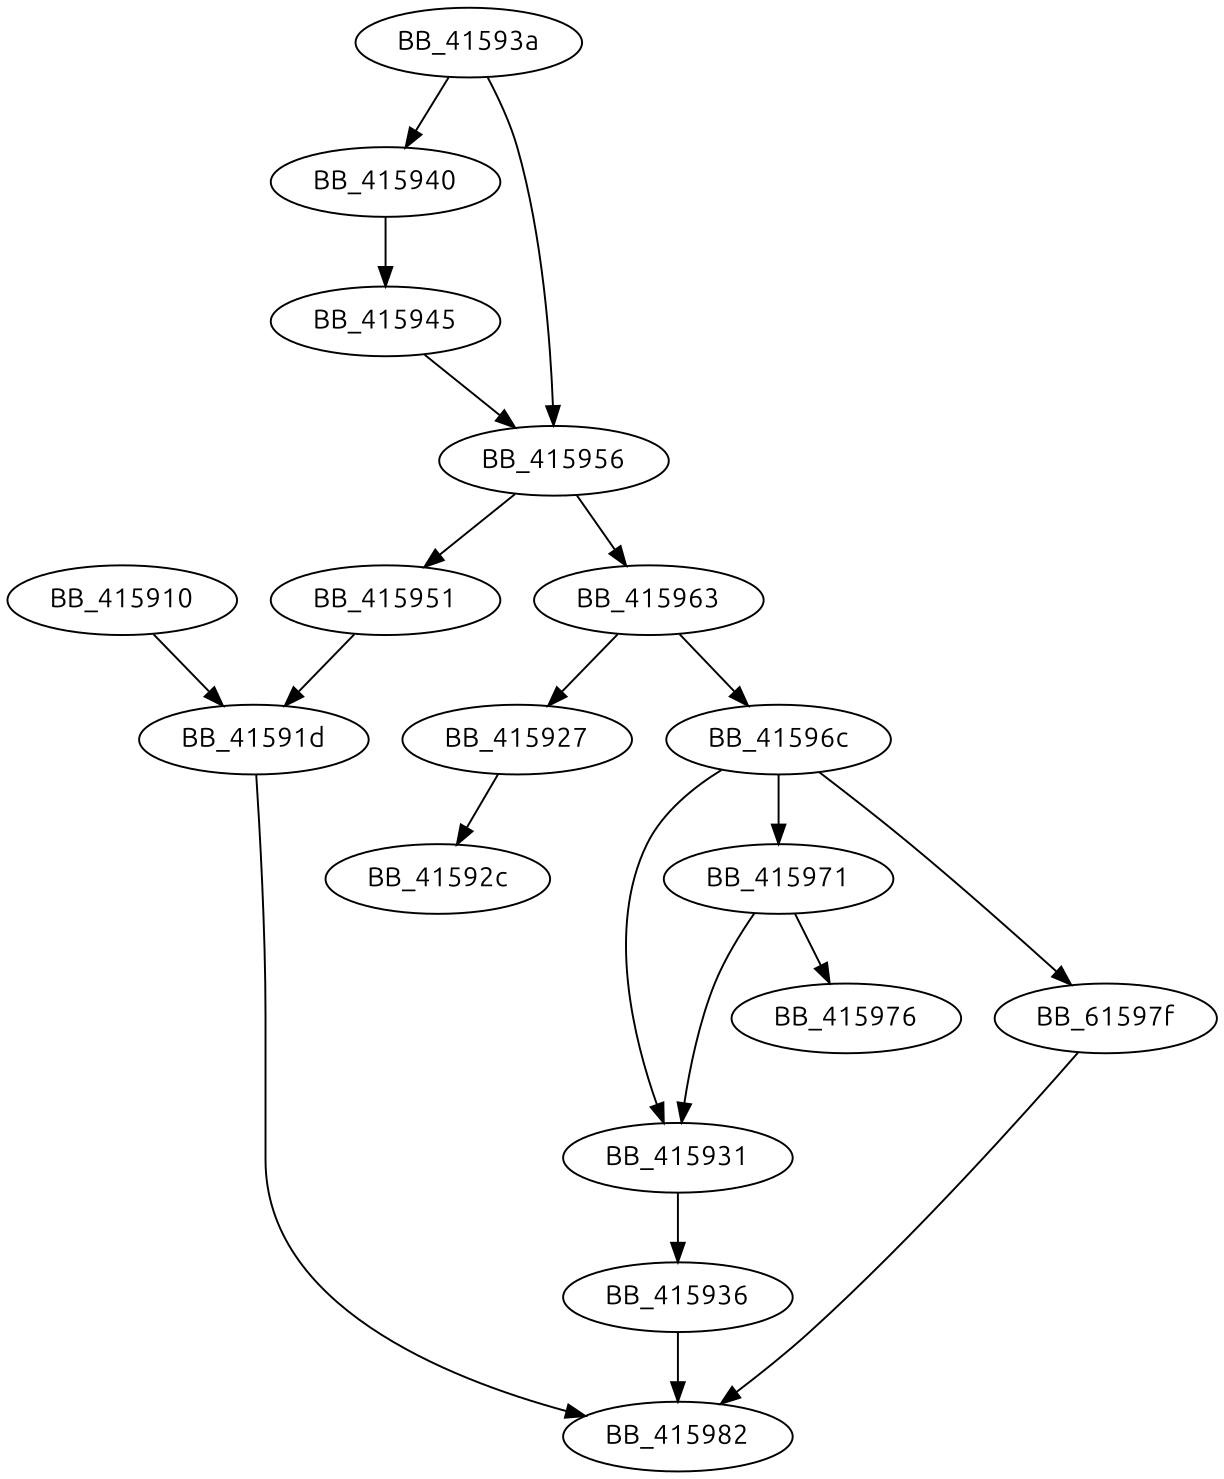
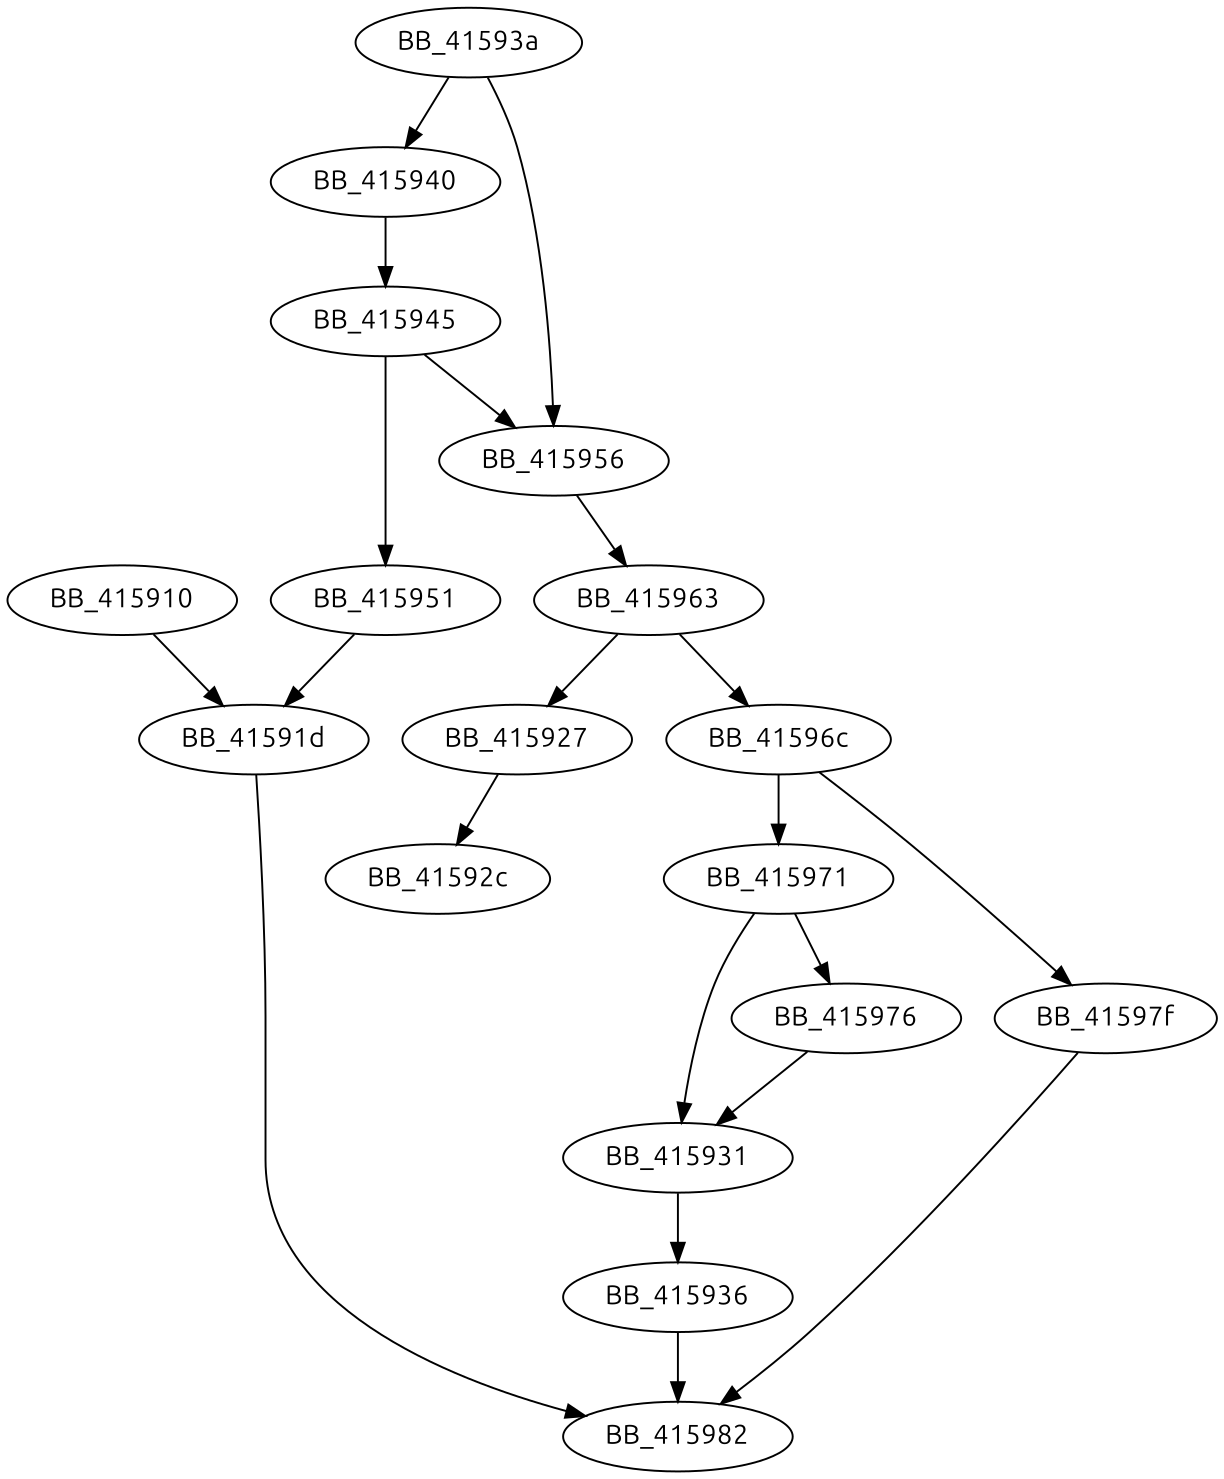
(477, 524) -> (386, 451)
(627, 921) -> (770, 1082)
(1106, 1018) -> (1106, 1018)
